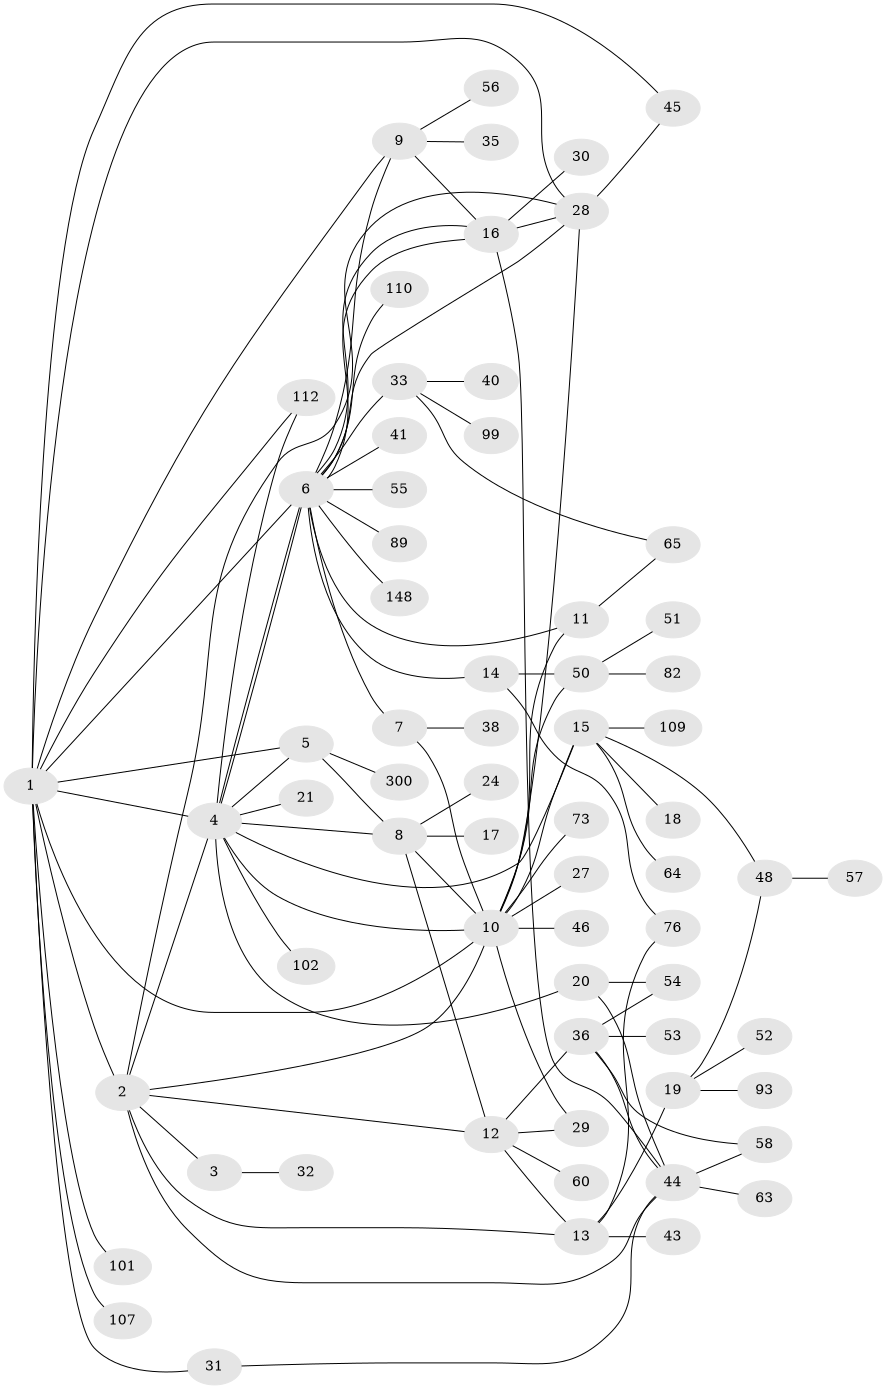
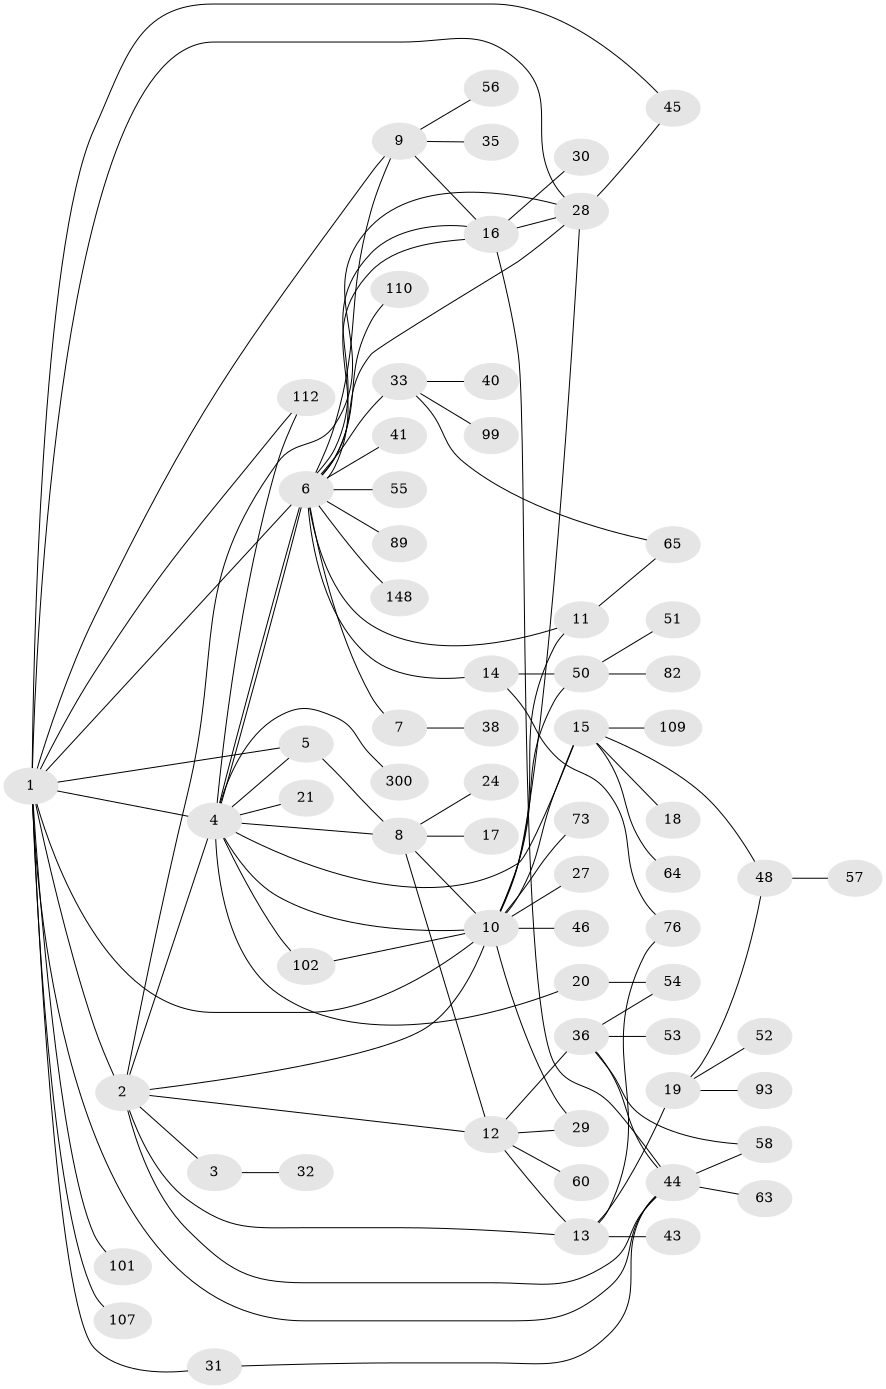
(353, 763) -> (289, 712)
(453, 824) -> (399, 947)
(633, 1080) -> (204, 1285)
